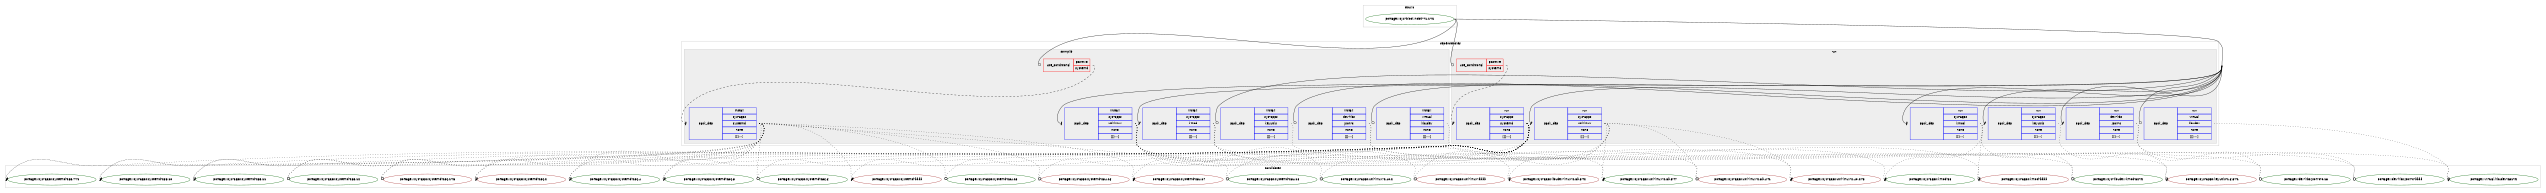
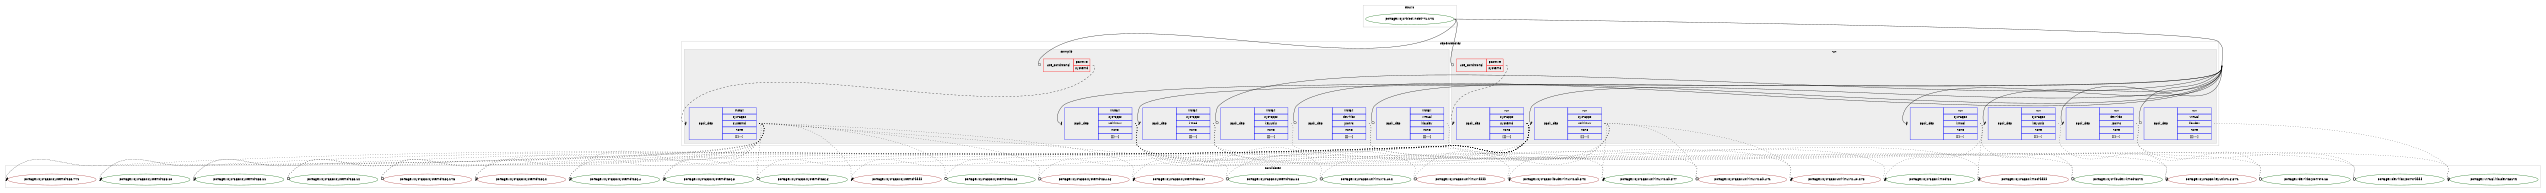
(52, 180) -> (52, 180)
